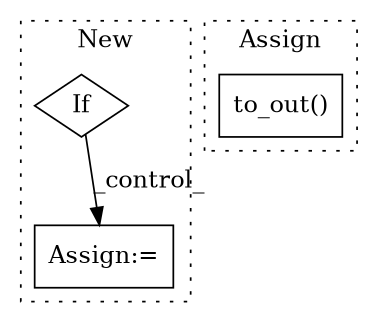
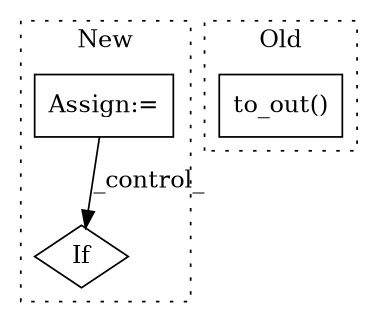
(281, 41) -> (281, 41)
(91, 171) -> (94, 174)
